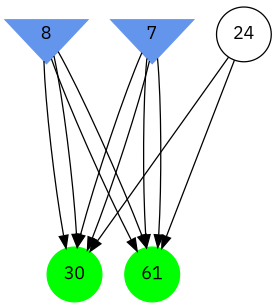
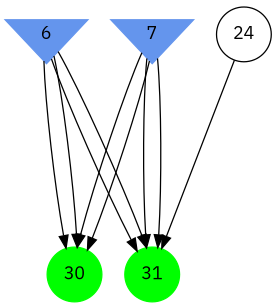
(46, 34) -> (46, 34)
(170, 140) -> none
(152, 274) -> (152, 274)
